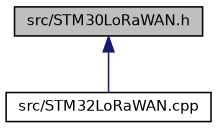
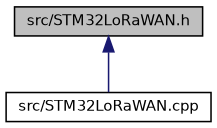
(109, 21) -> (109, 21)
